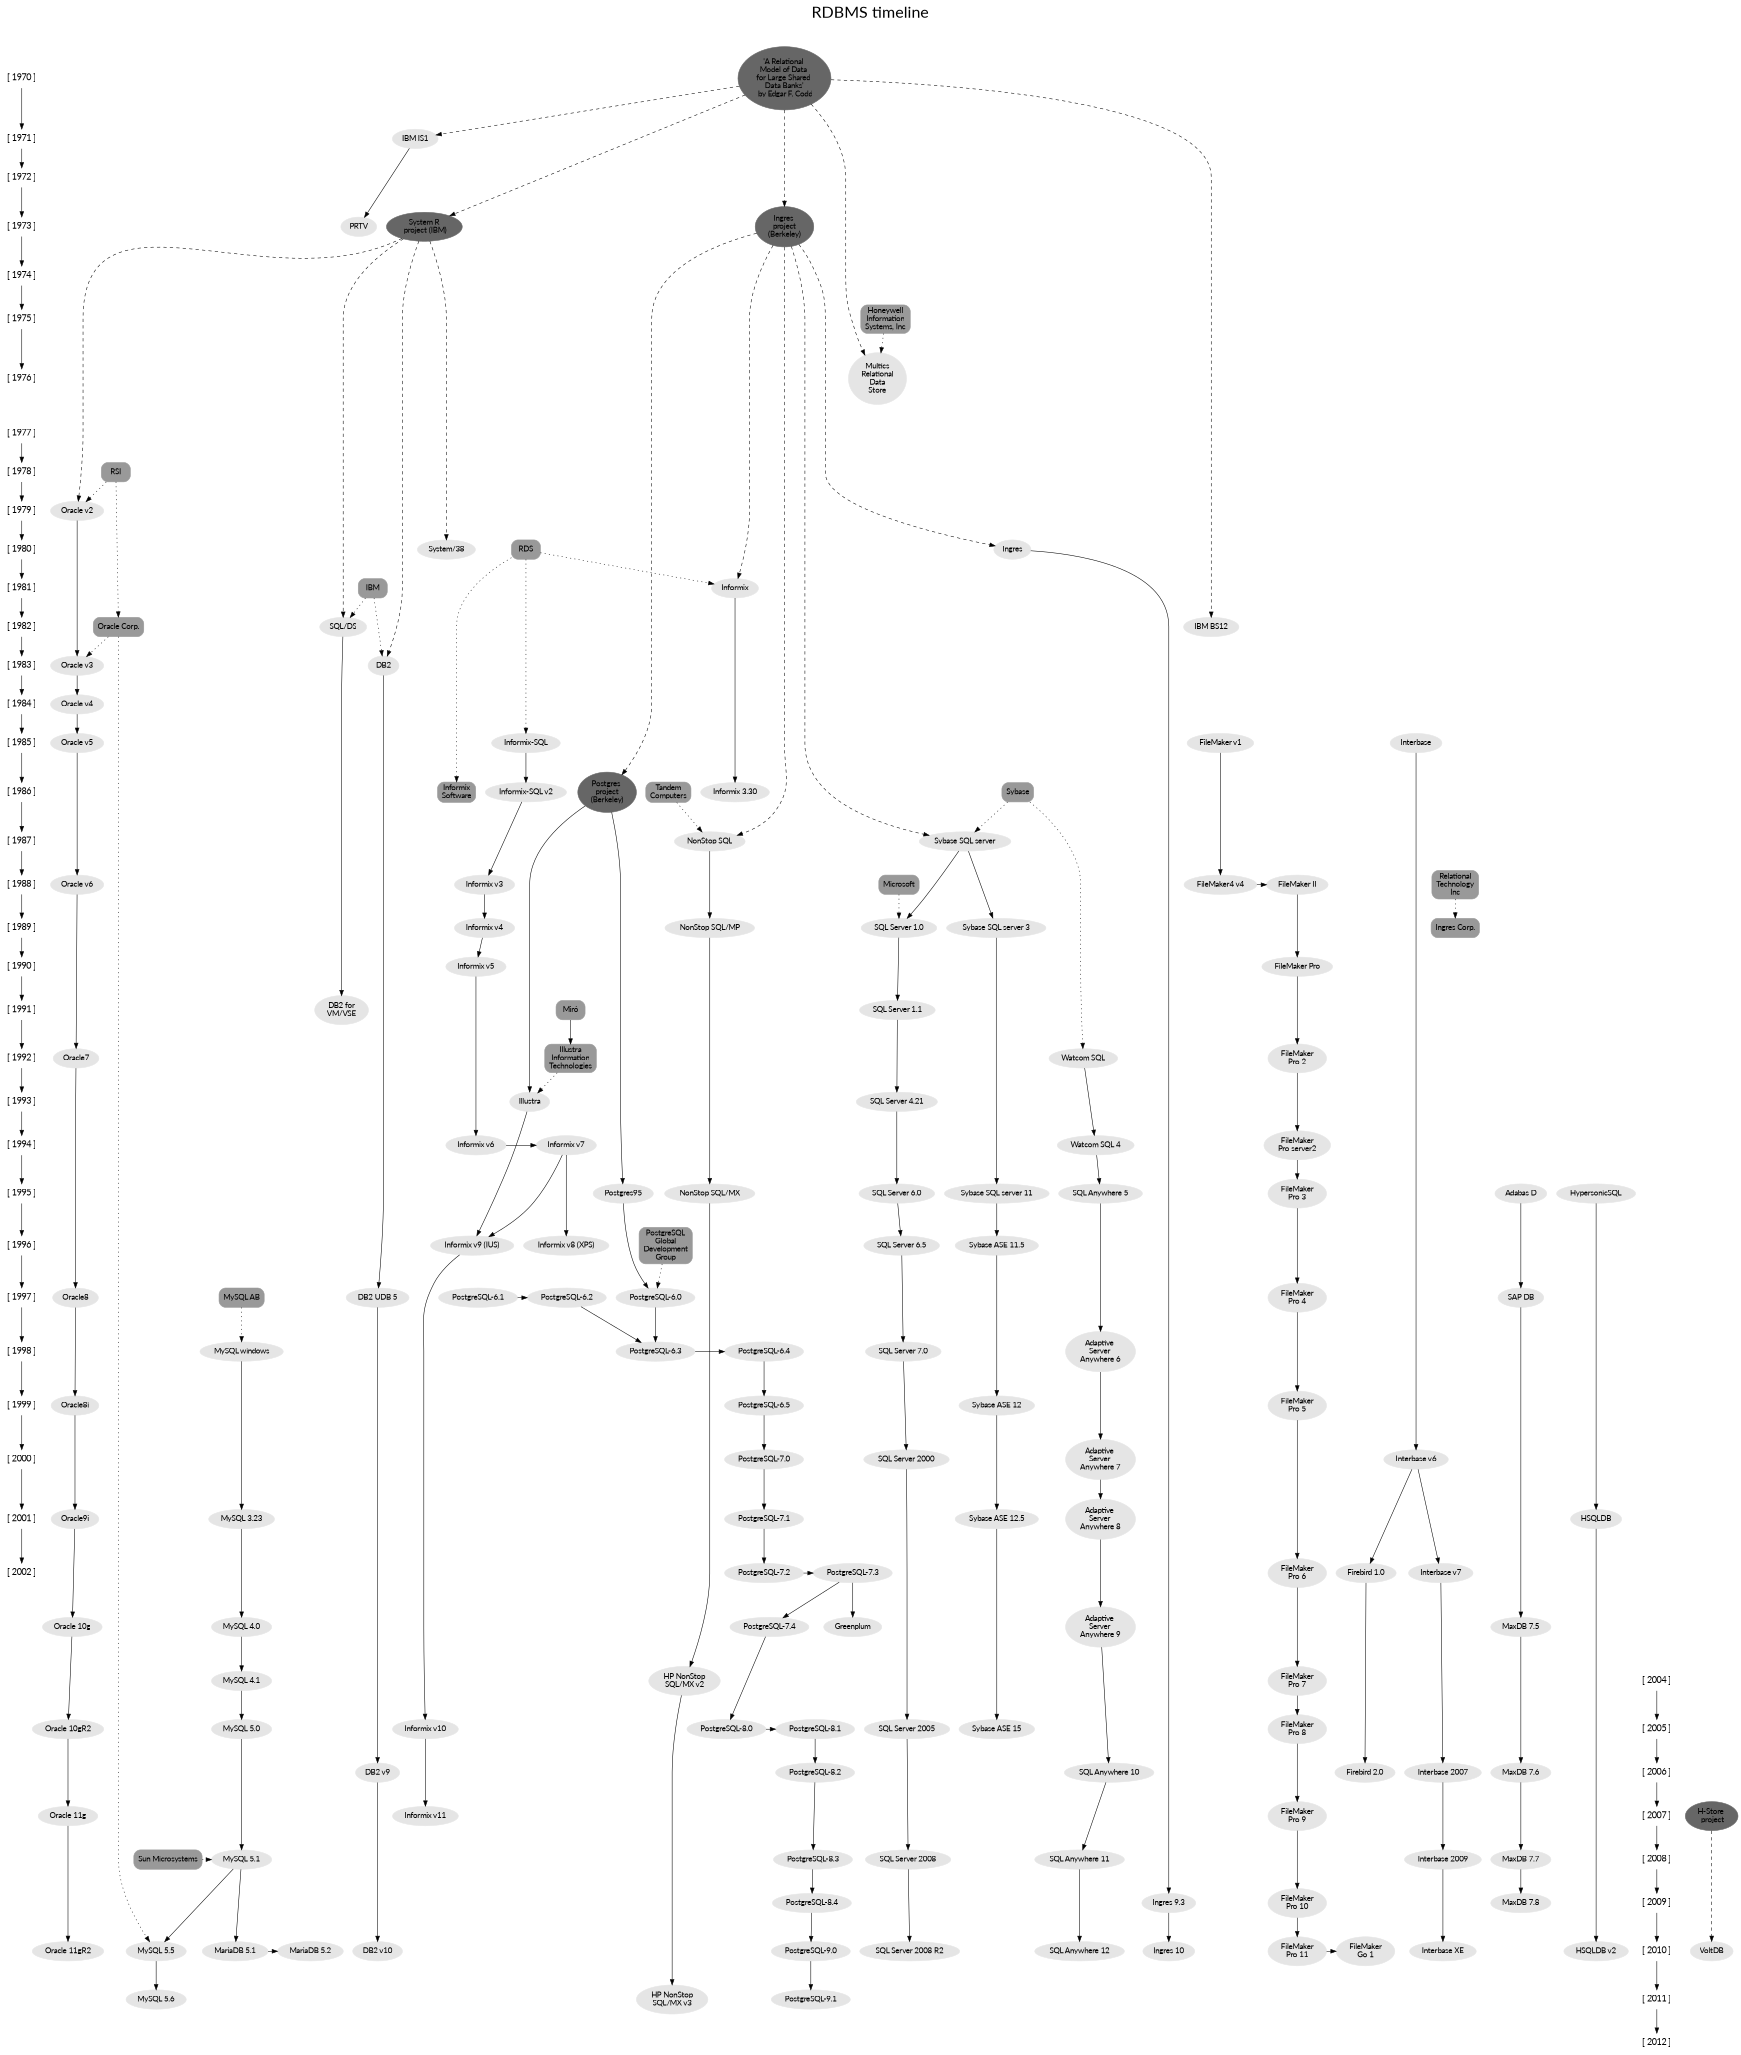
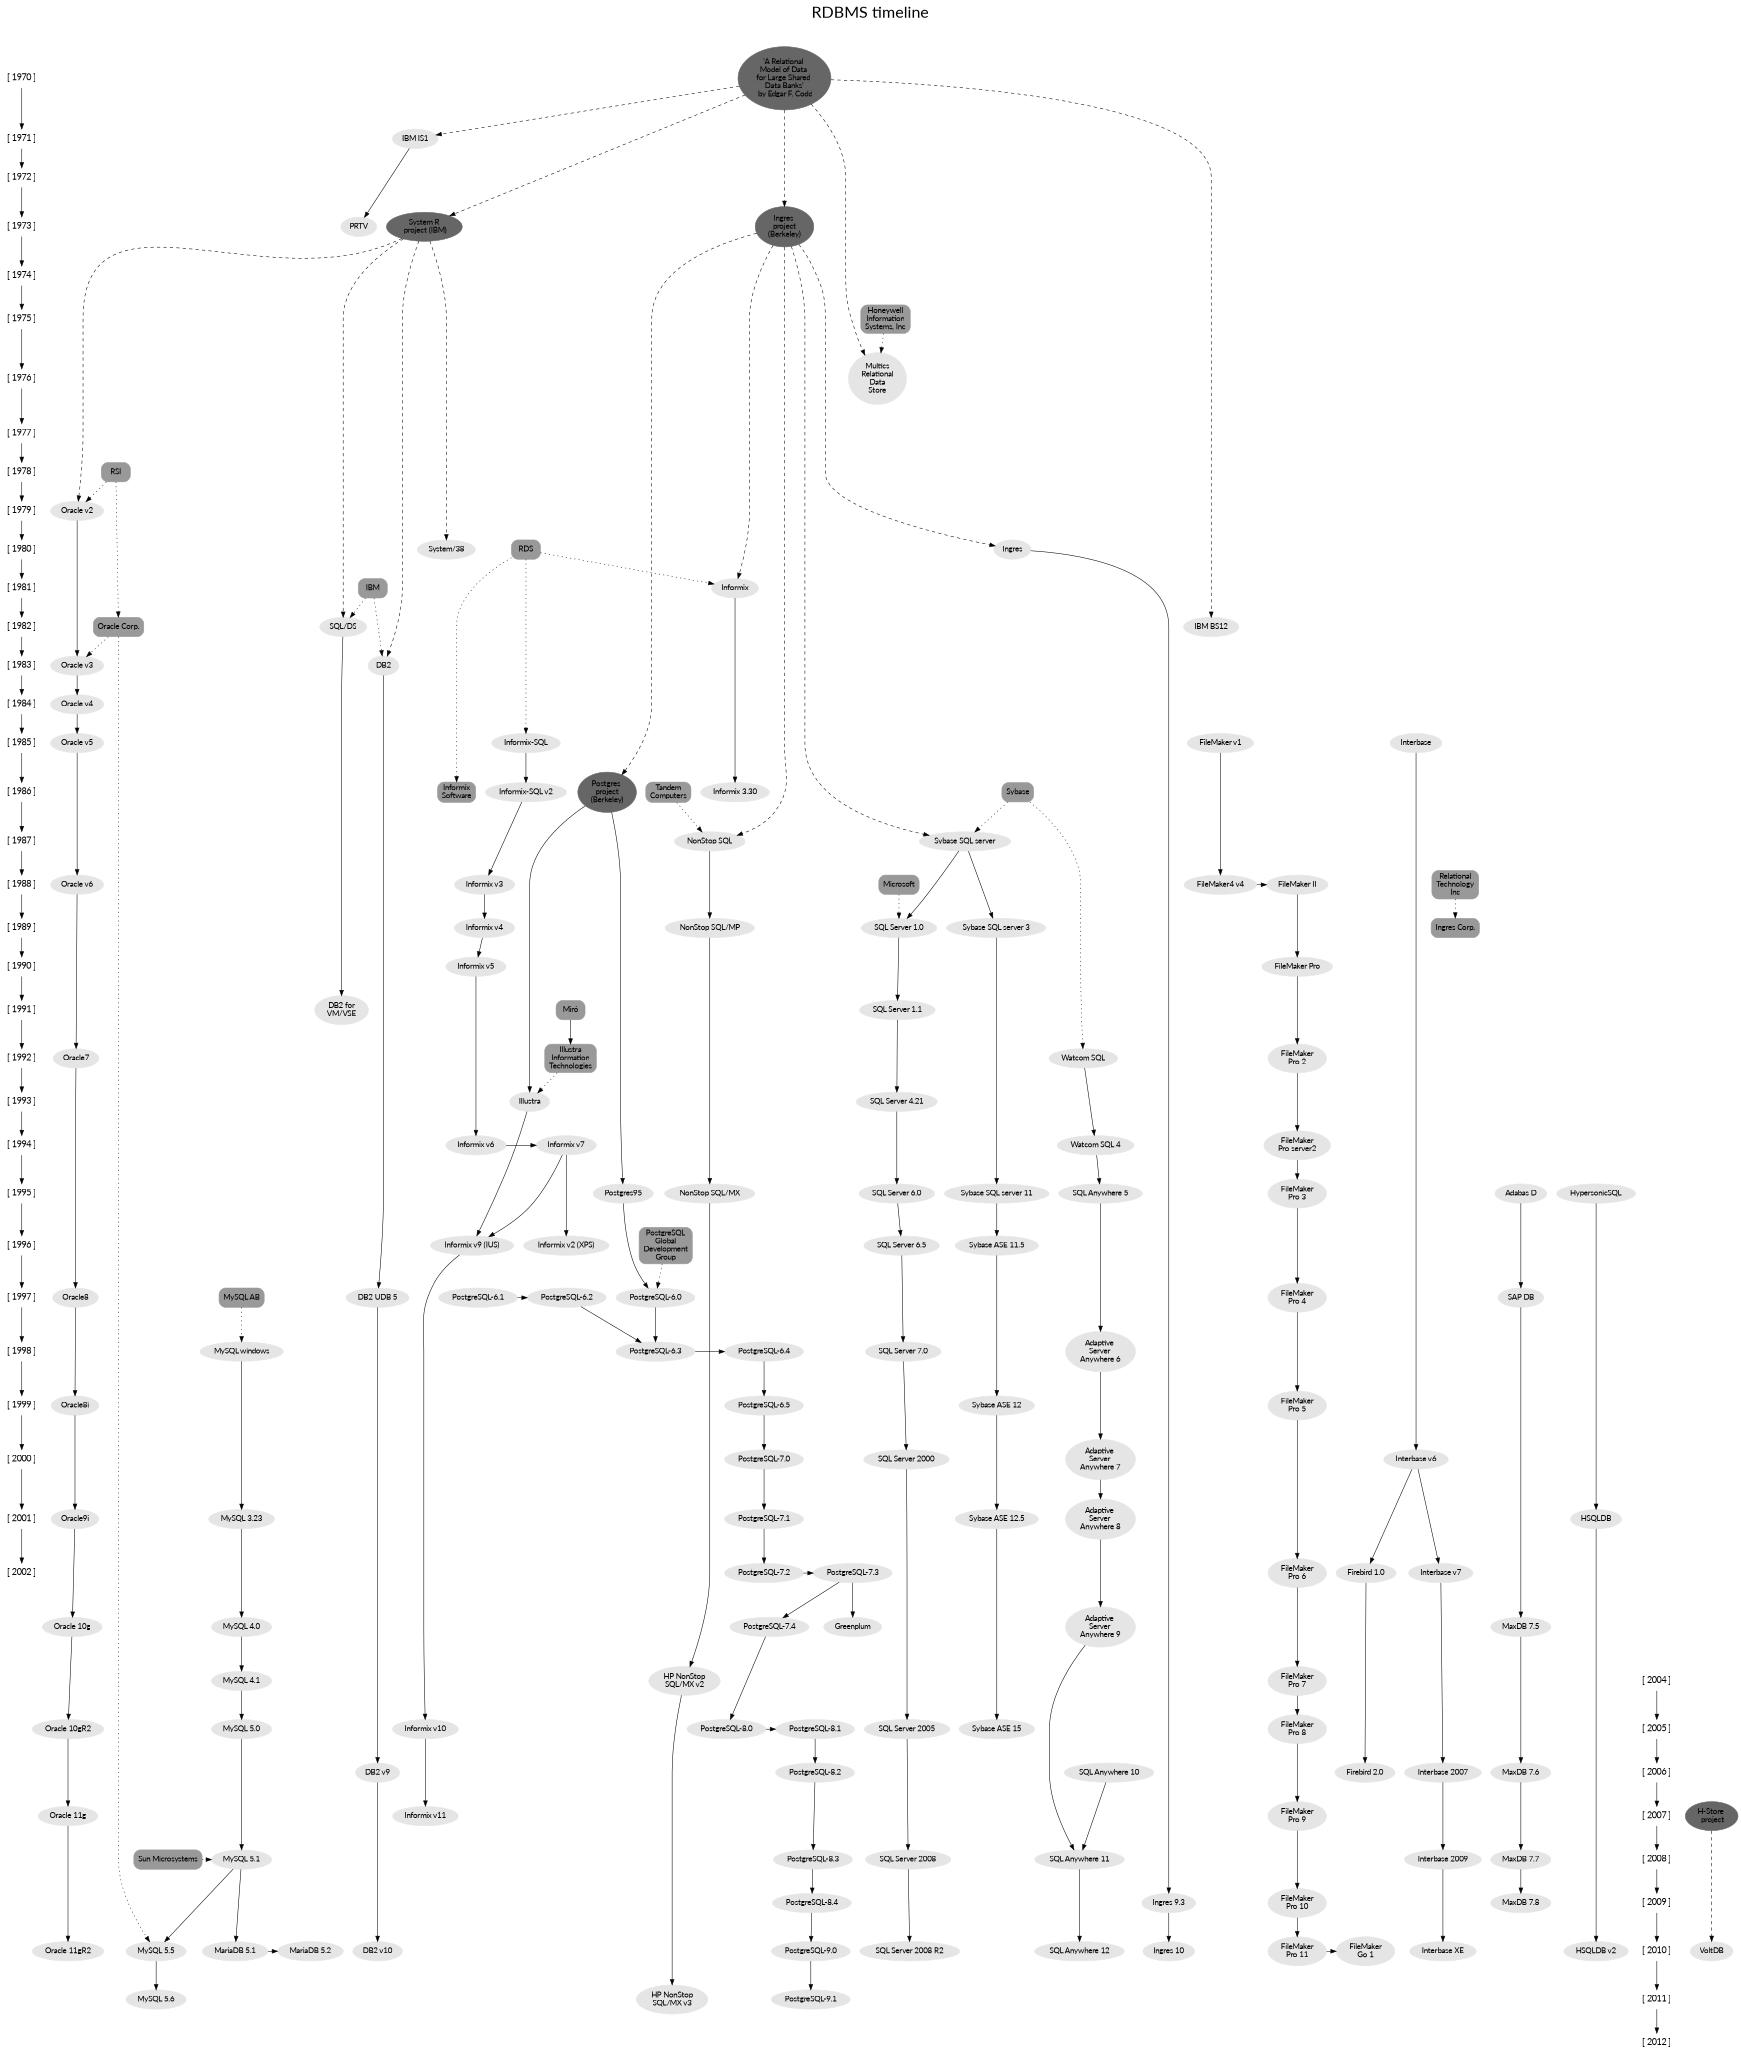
none -> (22, 403)
(566, 1246) -> (566, 1246)
(1105, 1702) -> (1049, 1743)
